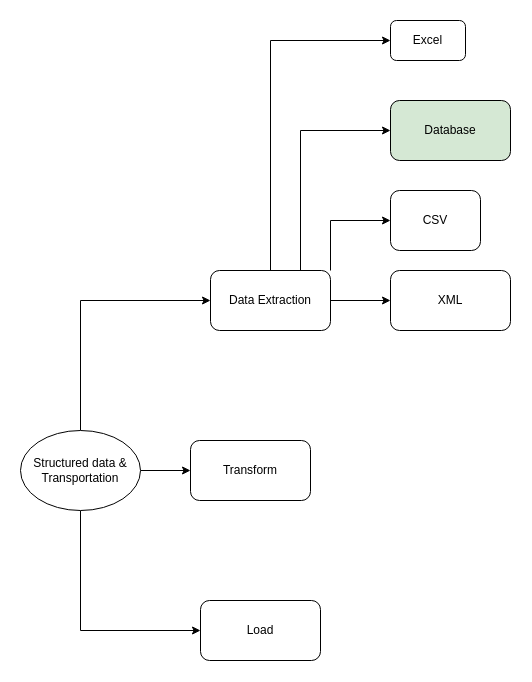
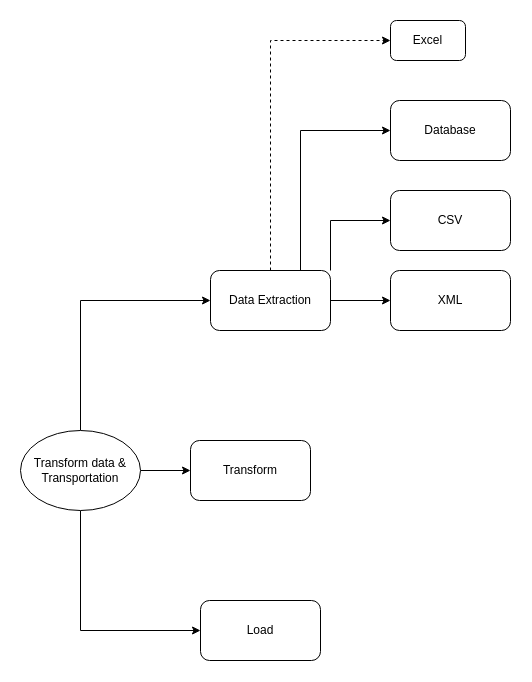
(271, 99) -> (271, 99)
(451, 131) -> (451, 131)
(436, 221) -> (451, 221)
(81, 471) -> (81, 471)
